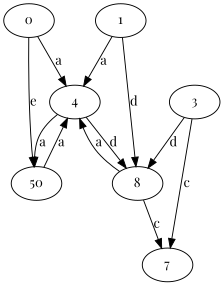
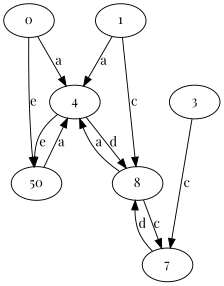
(134, 102) -> (134, 102)
(169, 139) -> (139, 233)
(43, 143) -> (43, 143)
